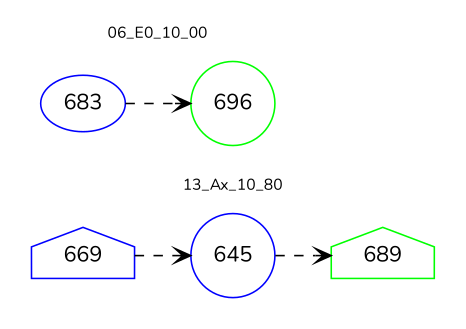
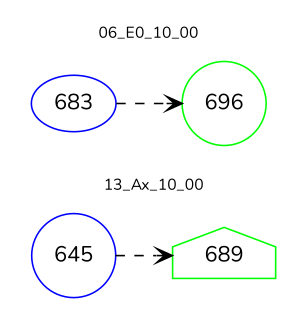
(233, 186) -> (154, 186)
(83, 256) -> none
